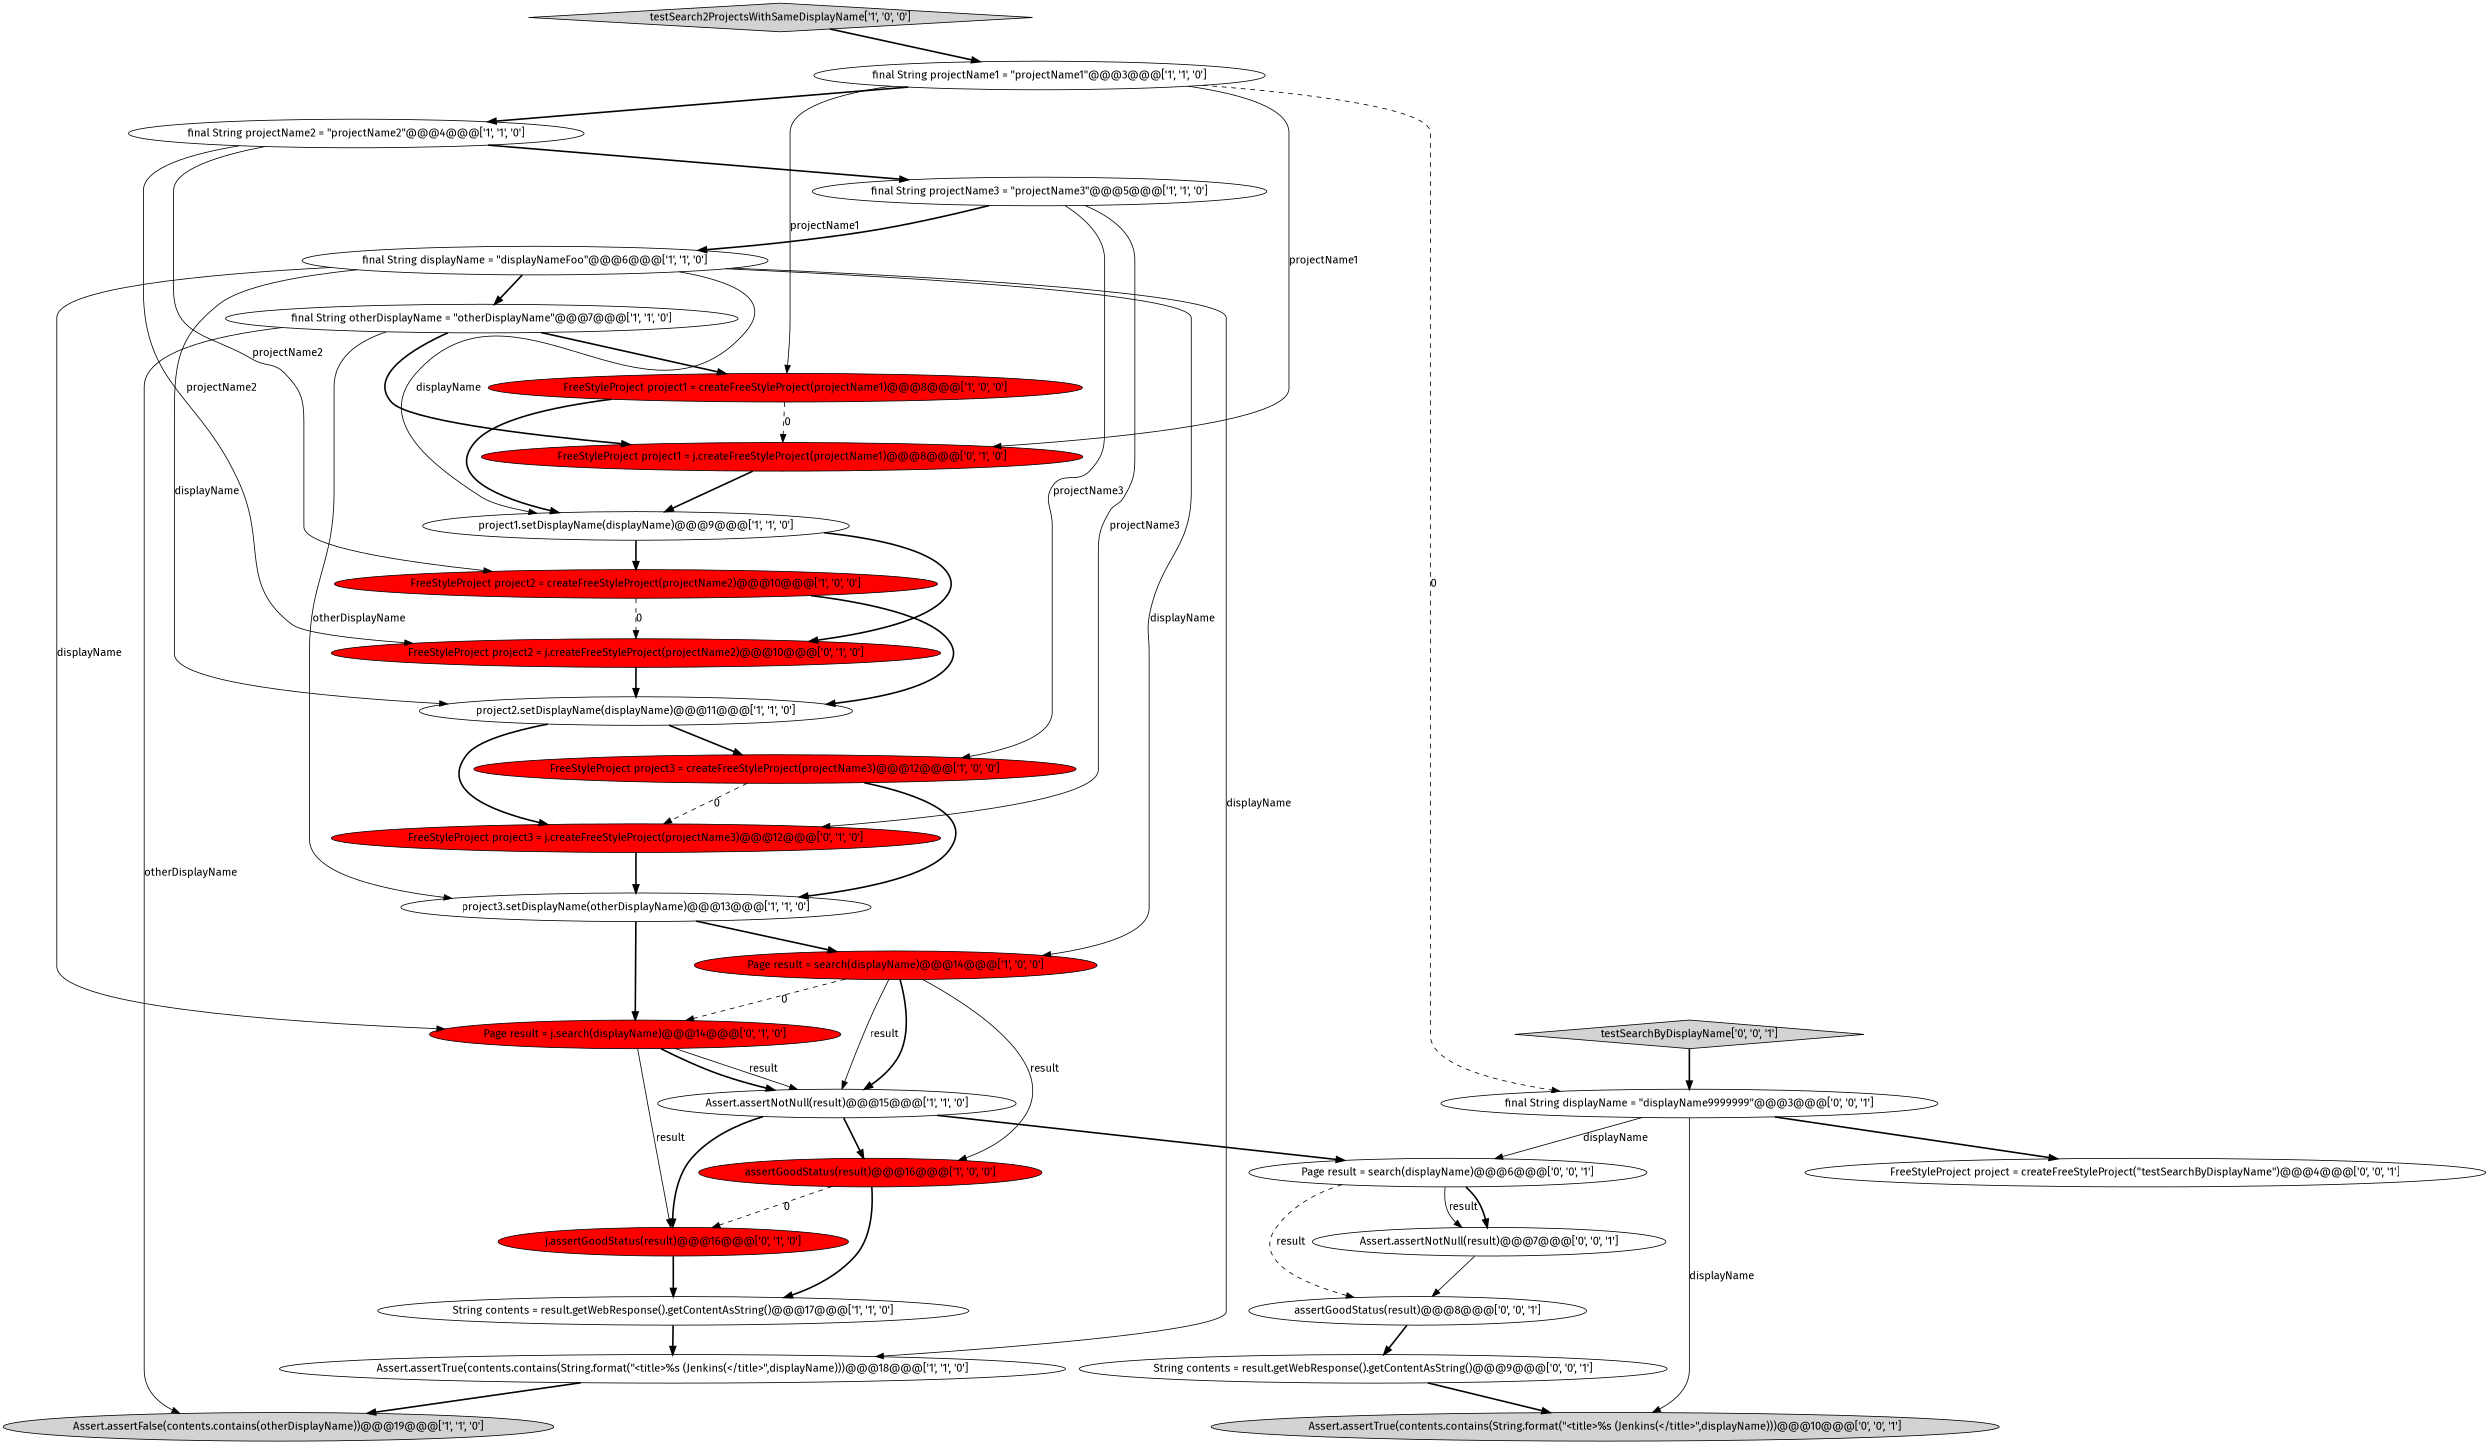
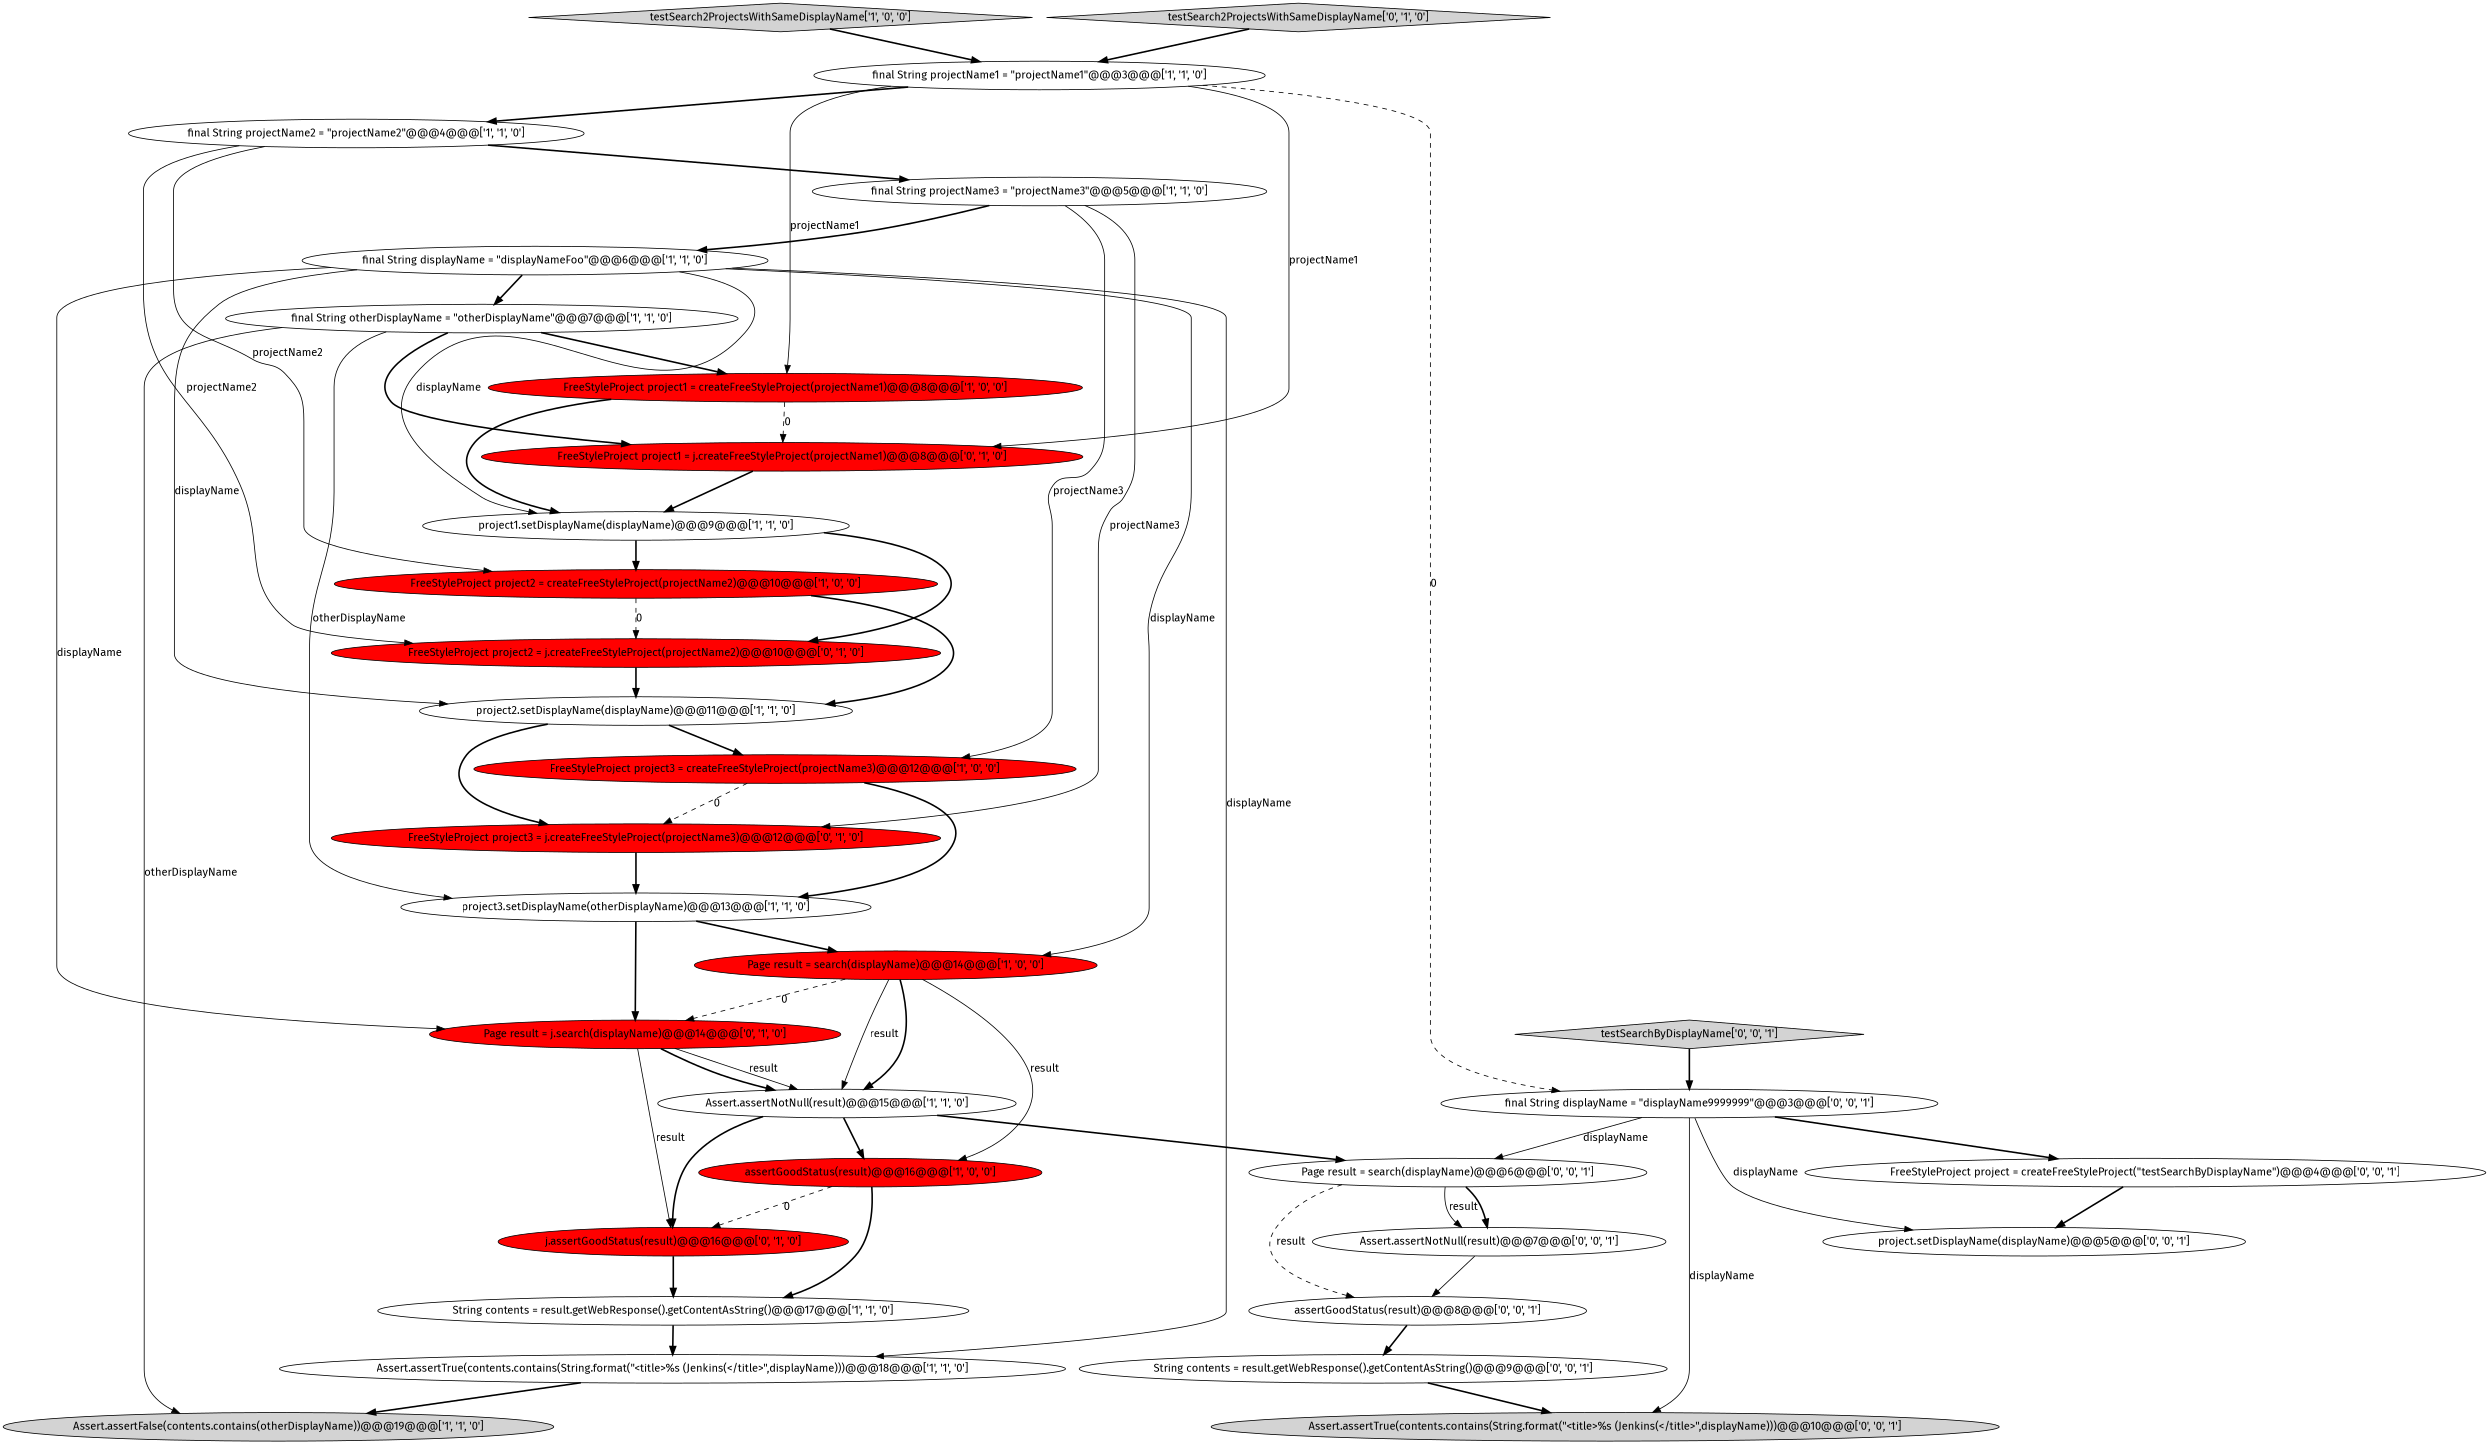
none -> (1299, 17)
none -> (2034, 1242)
